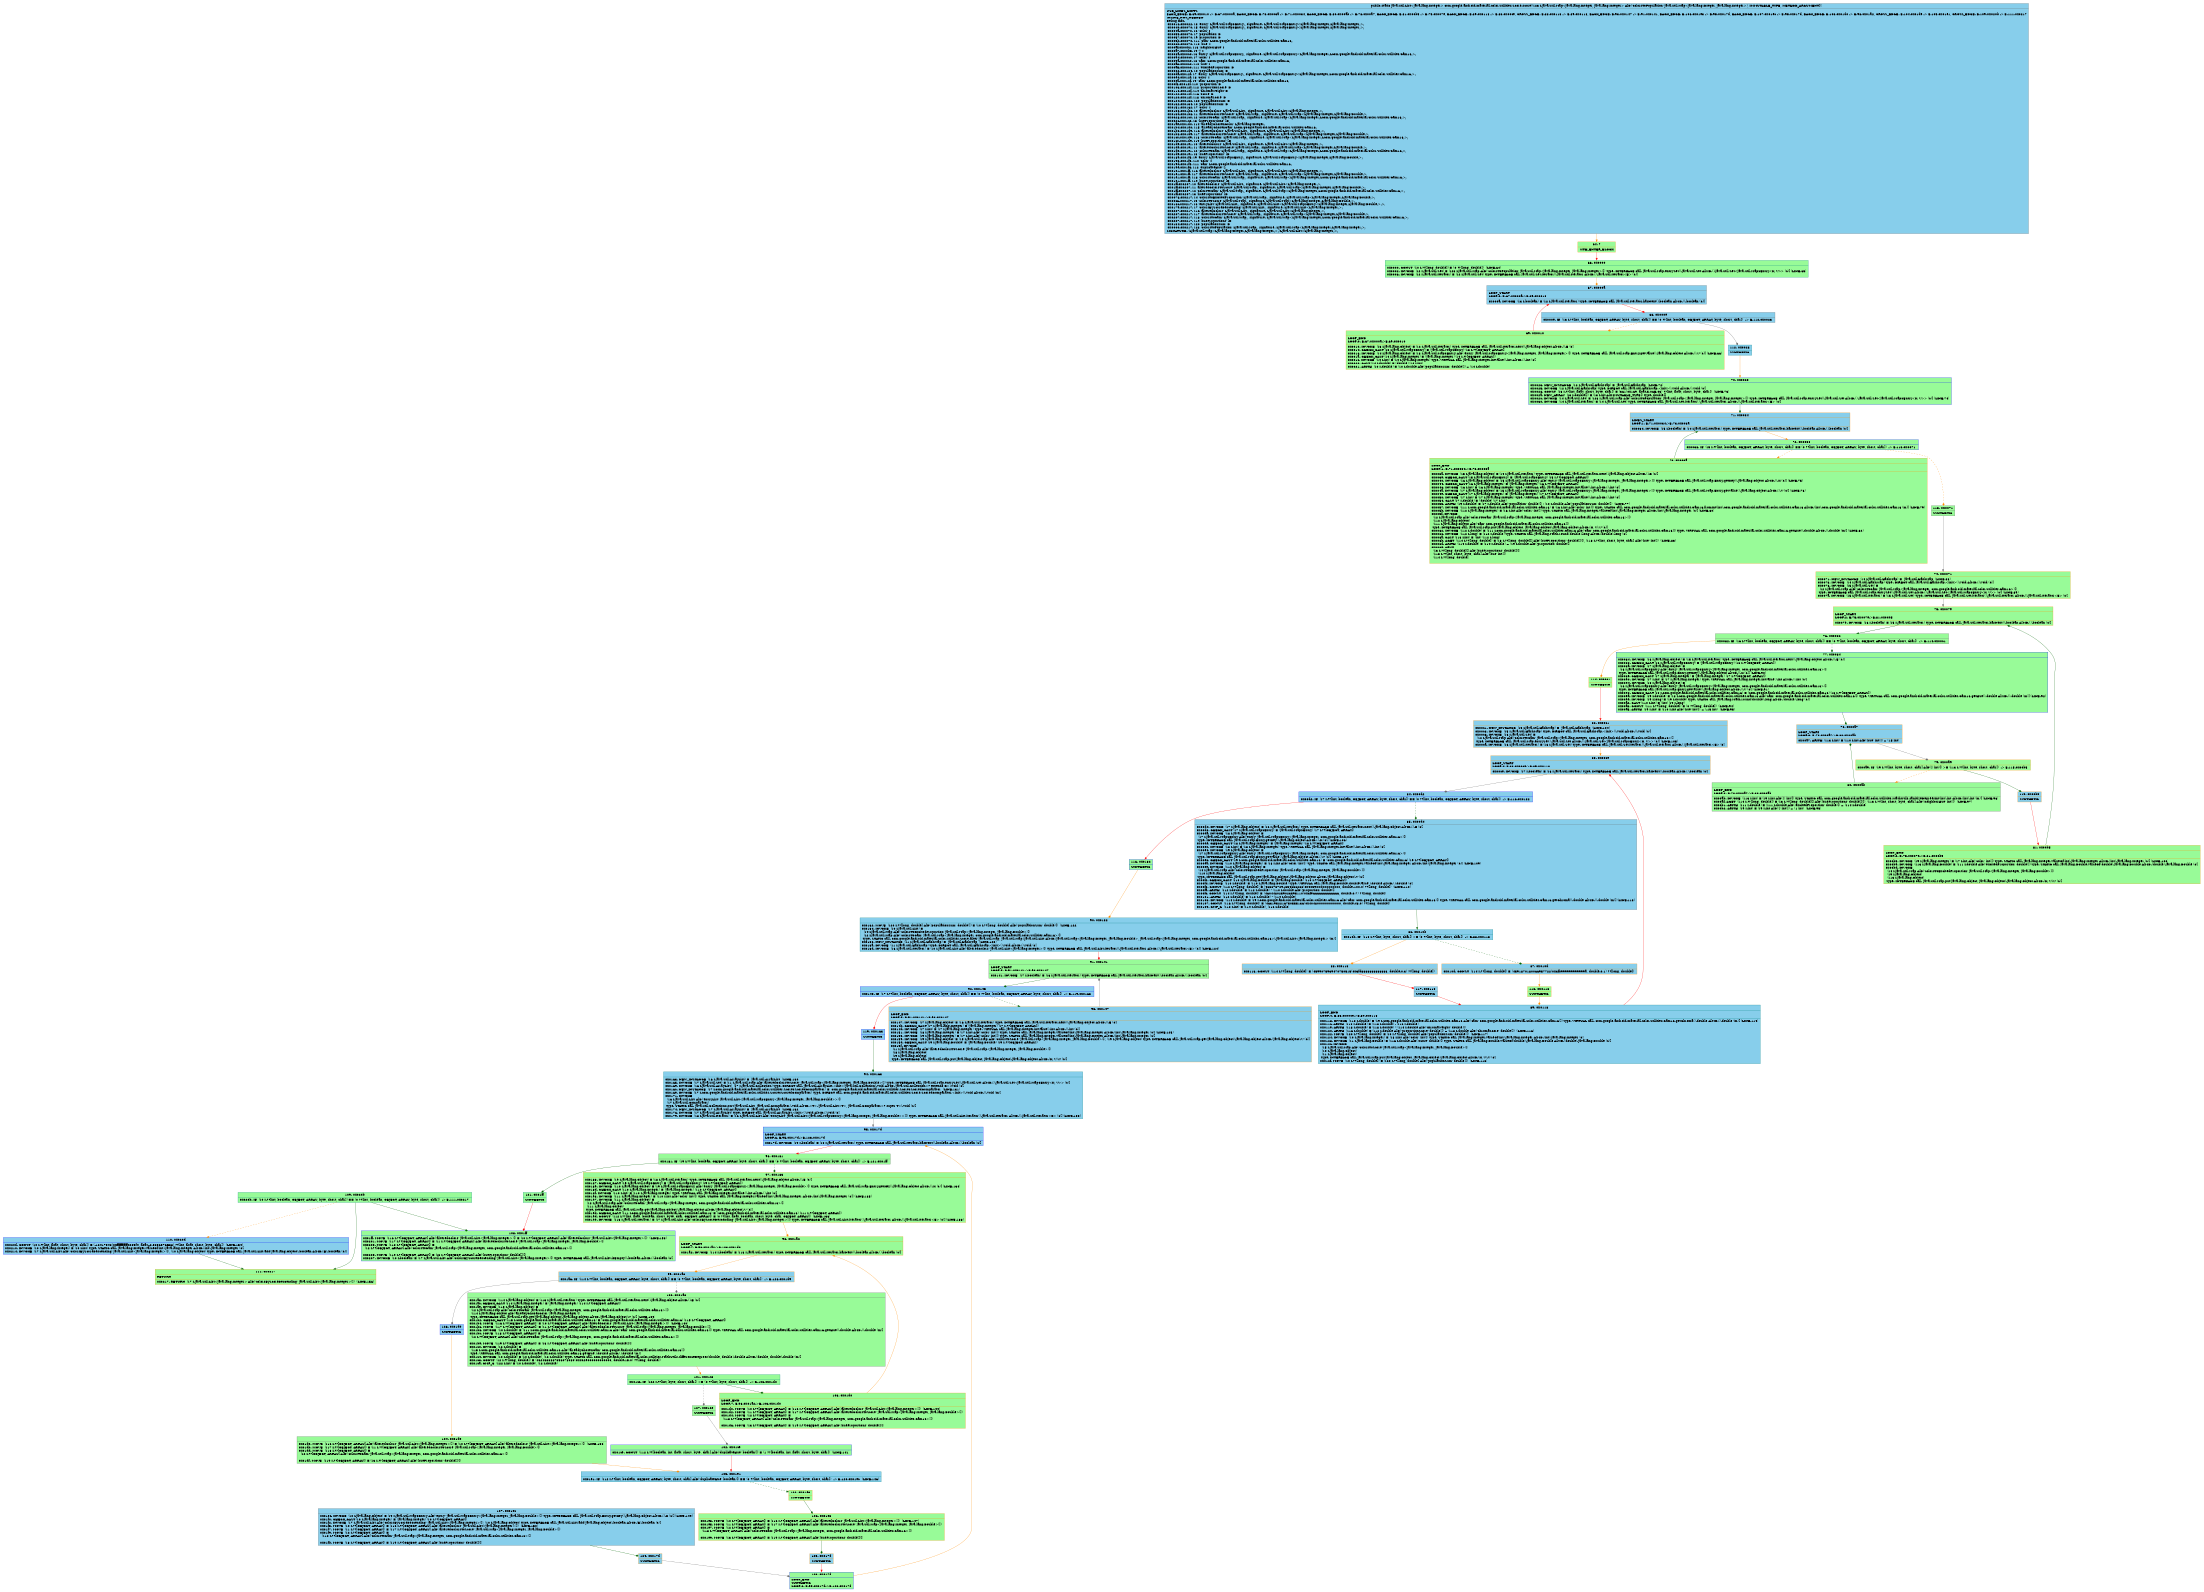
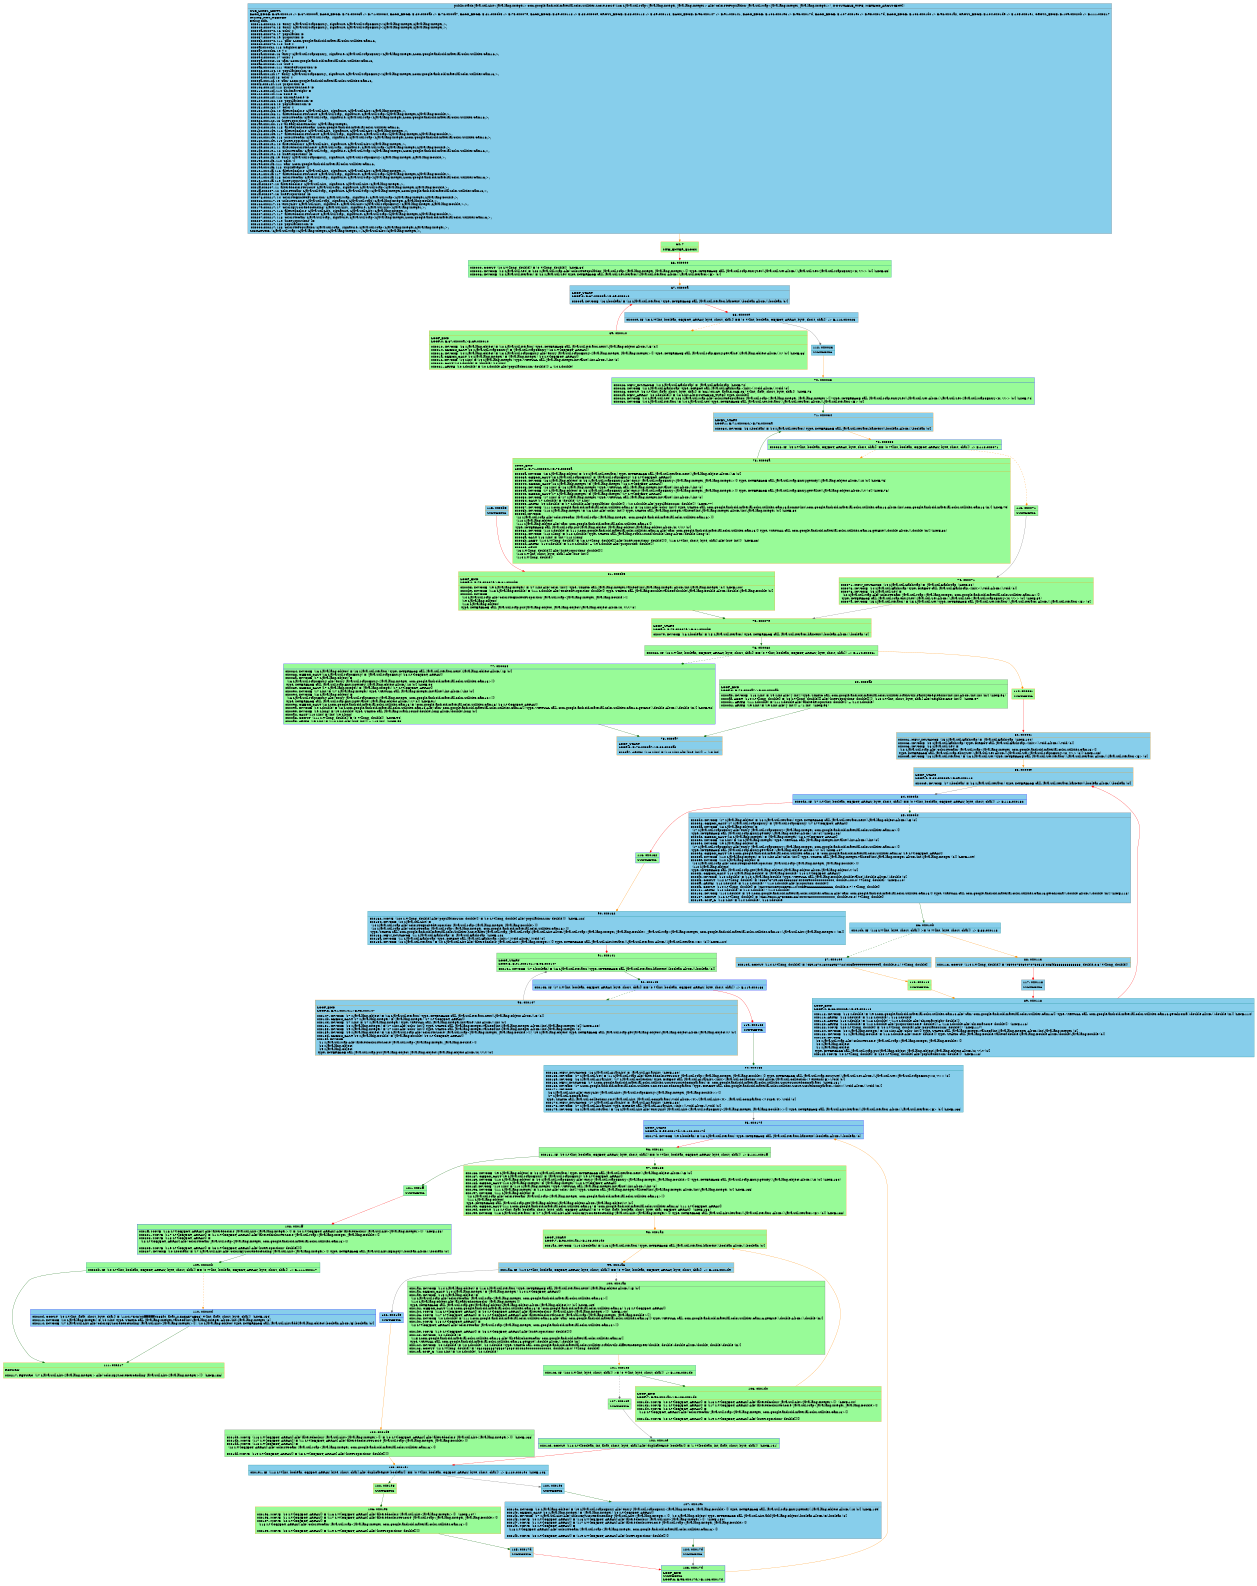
(1943, 765) -> none
(418, 1216) -> (234, 1258)
none -> (553, 1489)
